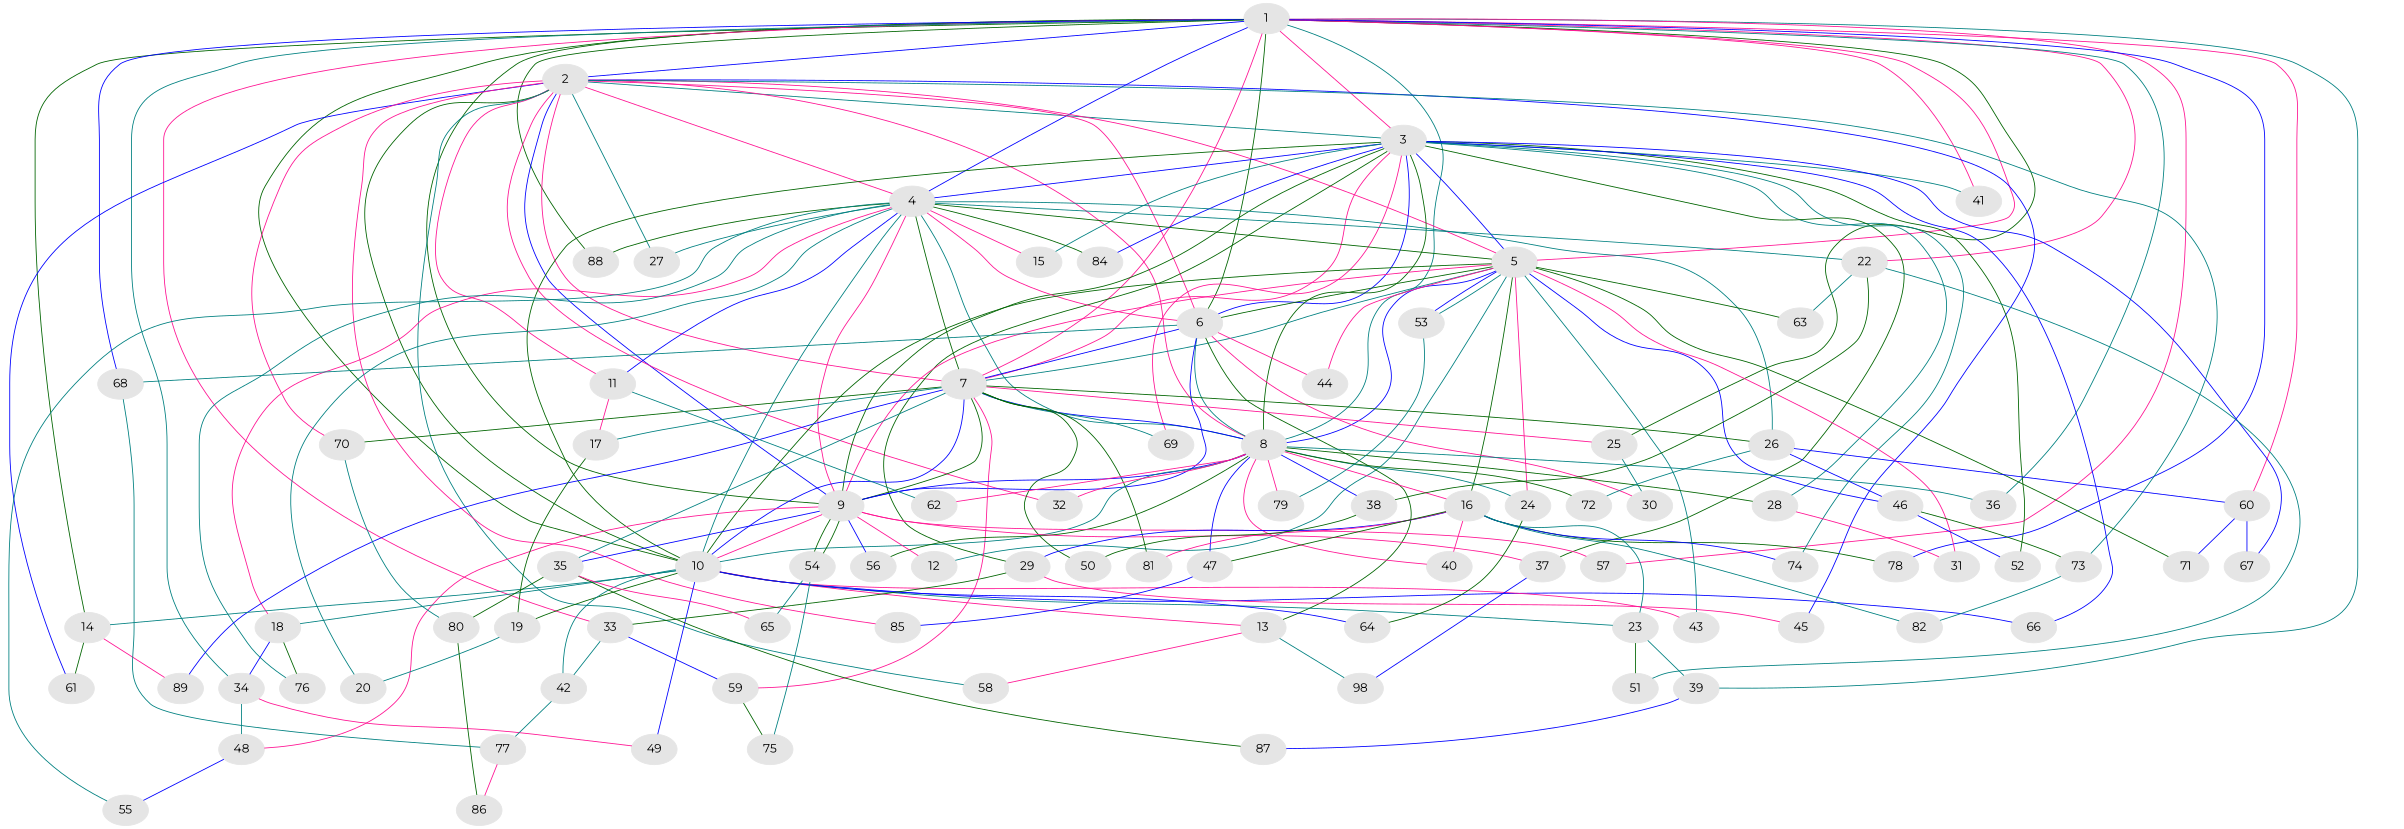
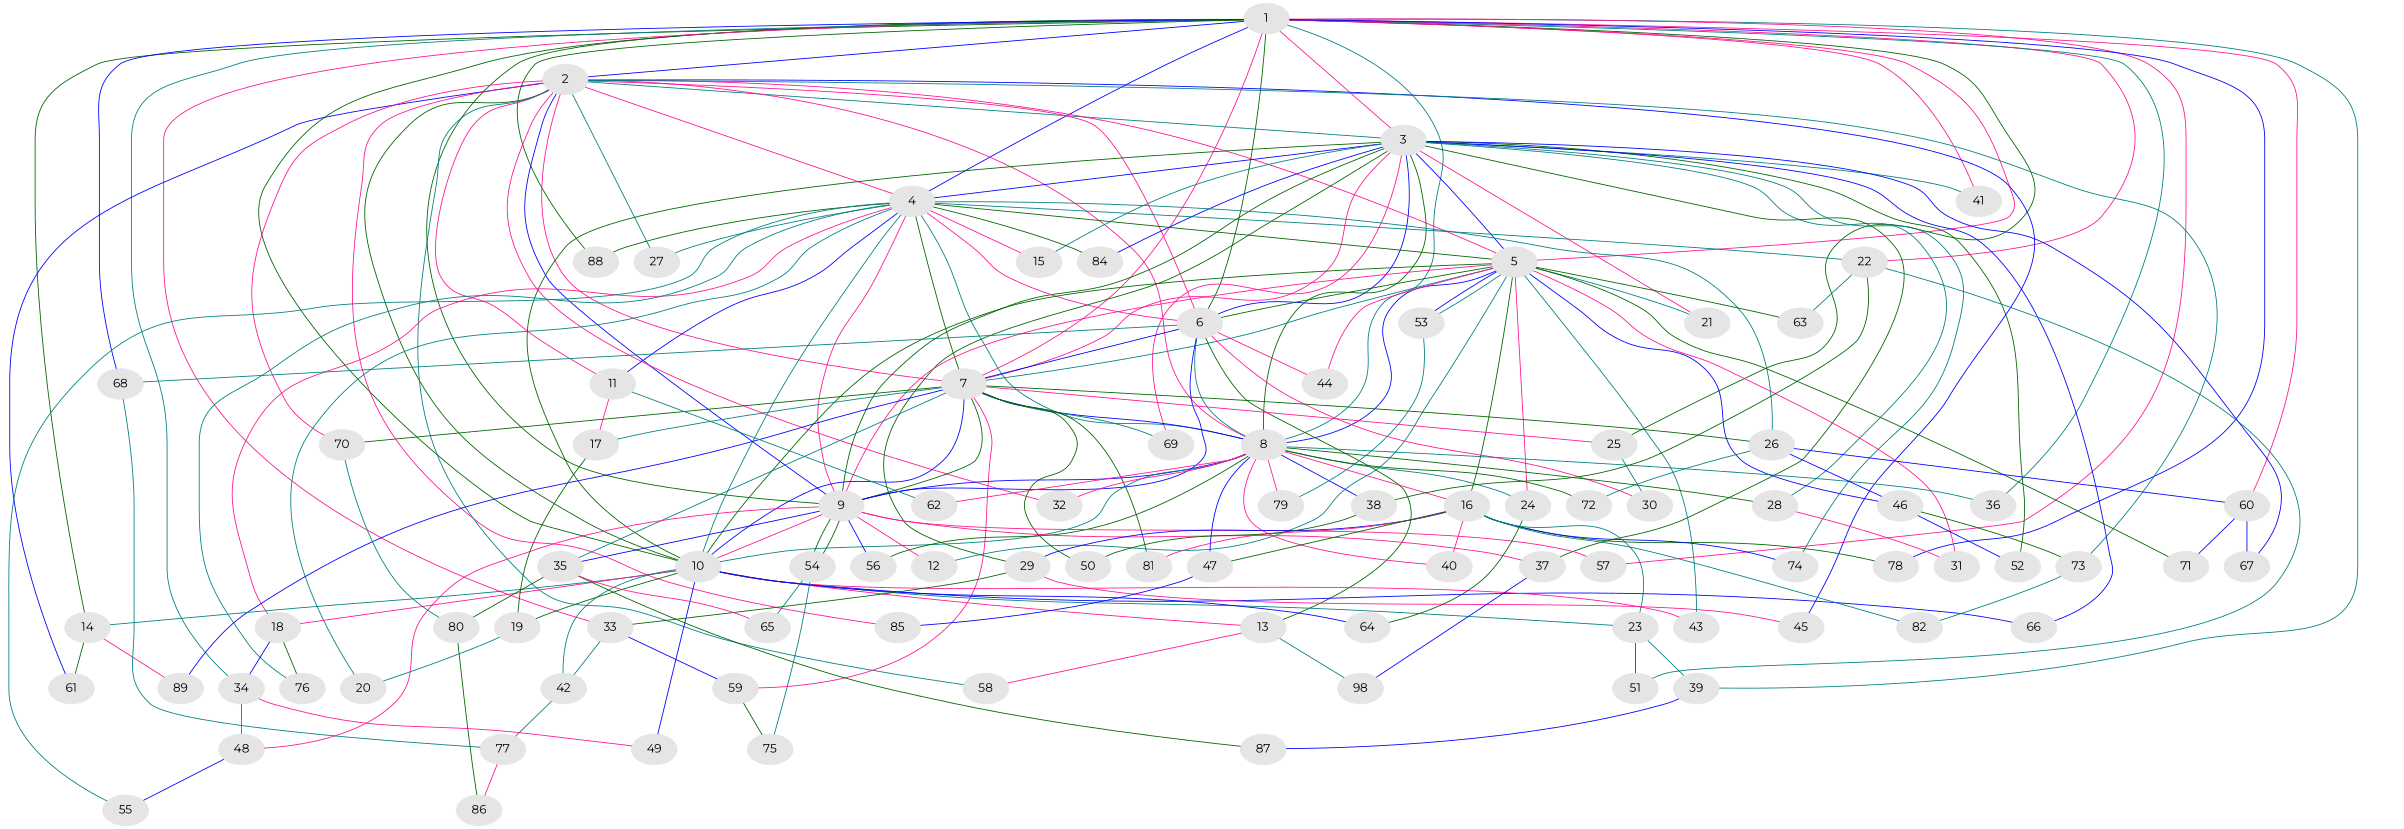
none -> (1707, 323)
(479, 598) -> (479, 598)
